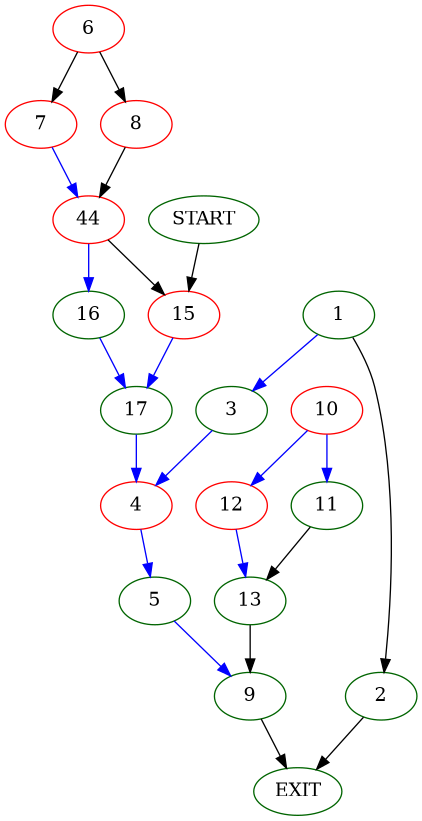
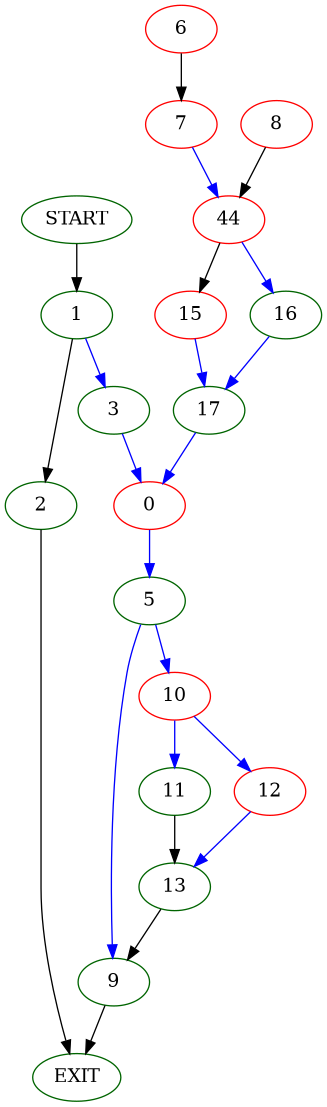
(109, 71) -> none
(195, 261) -> (77, 261)
(136, 506) -> (150, 506)
none -> (160, 642)
